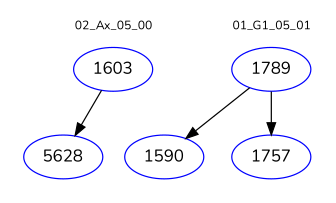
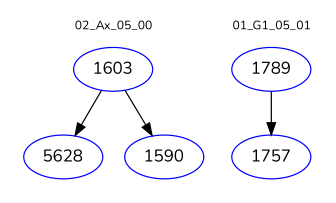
(231, 103) -> (135, 108)
